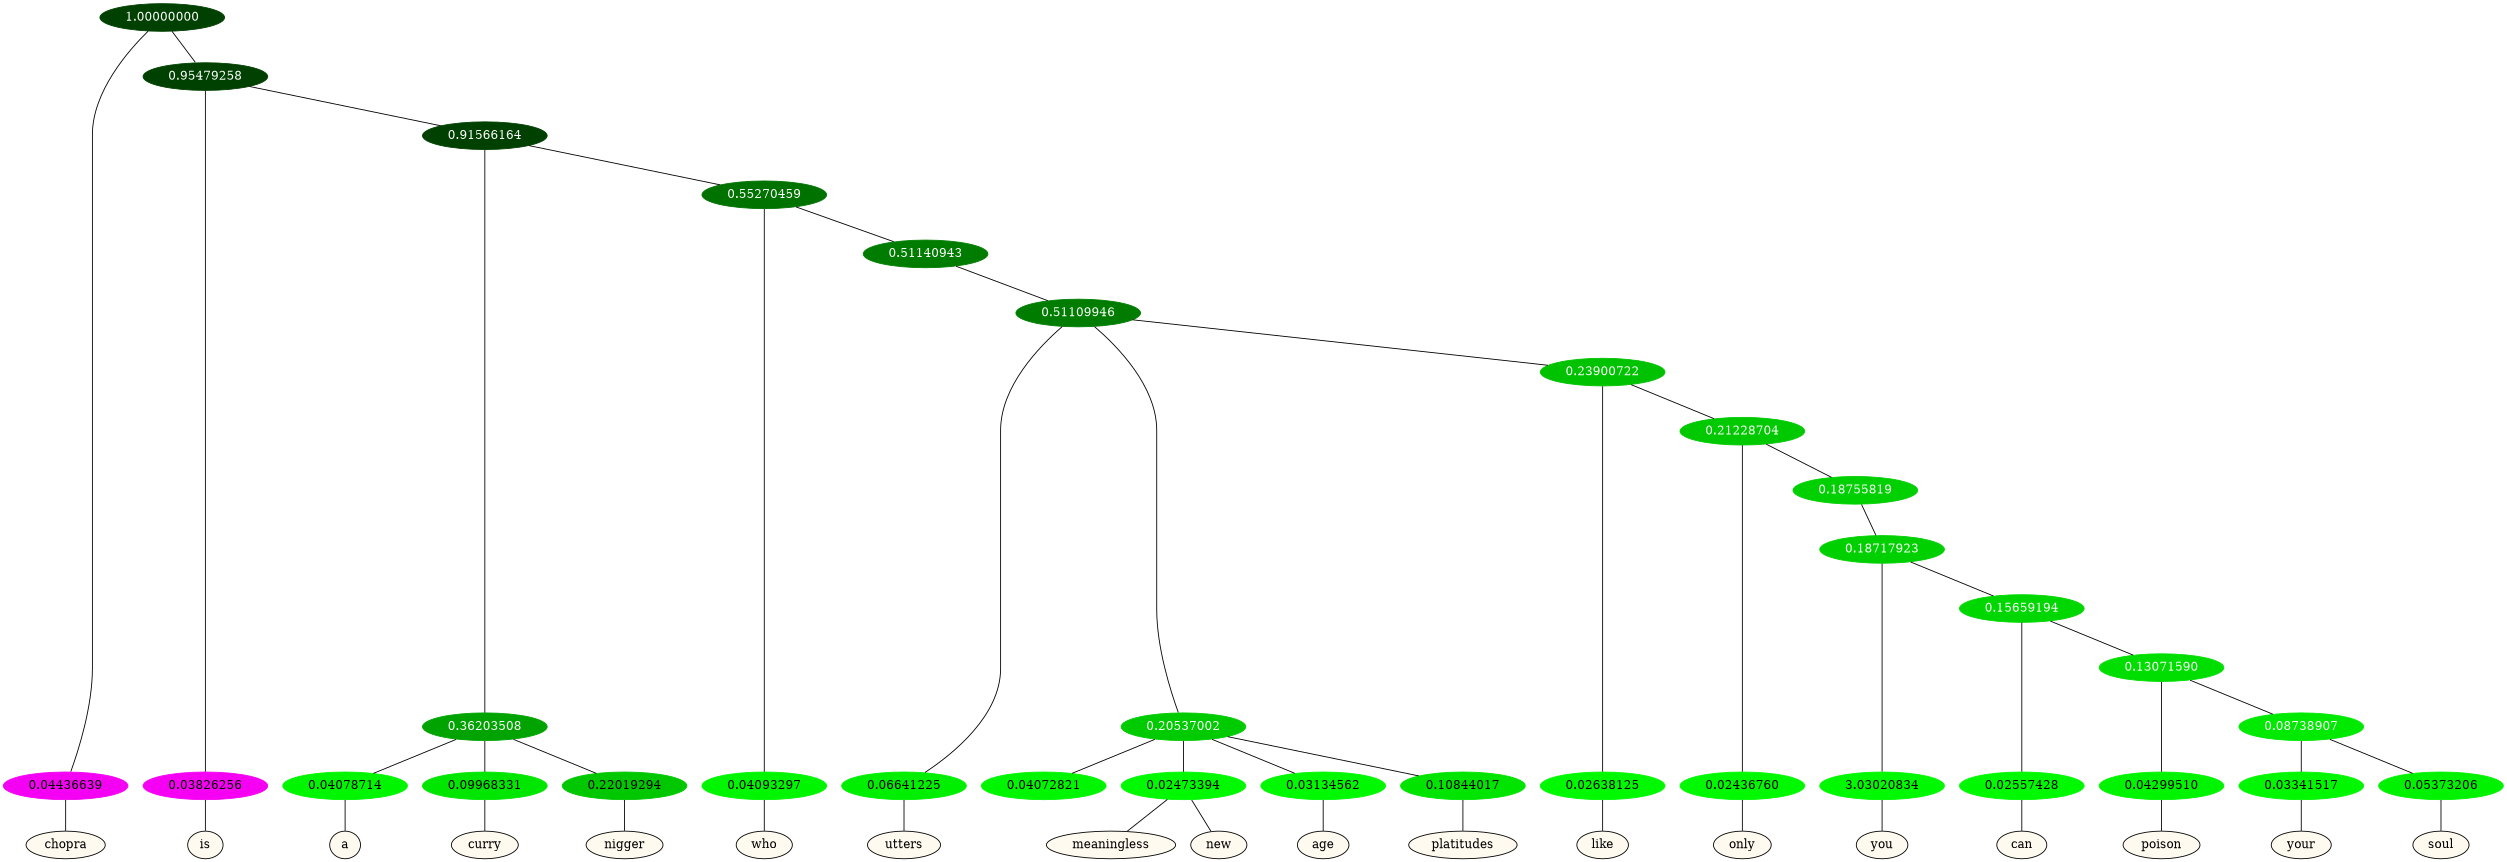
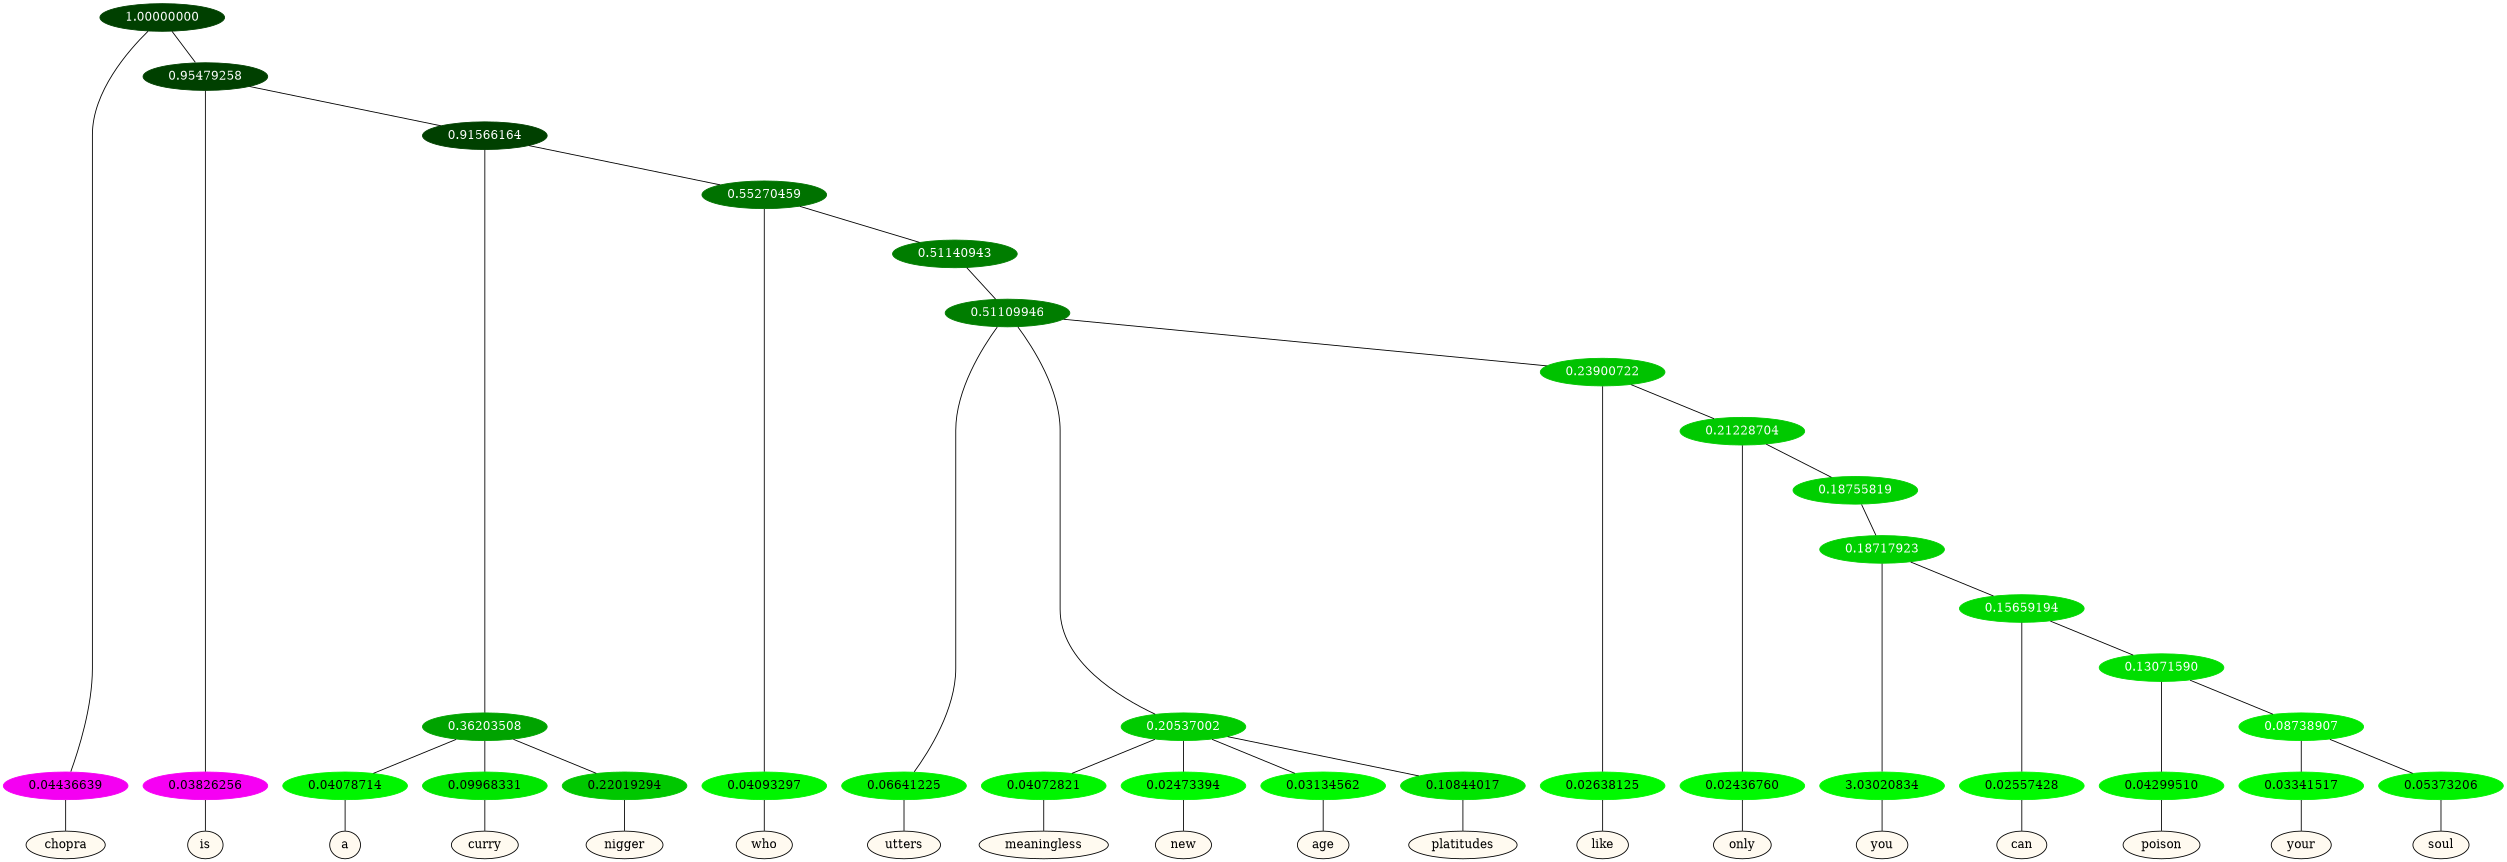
(1147, 815) -> (1044, 815)
